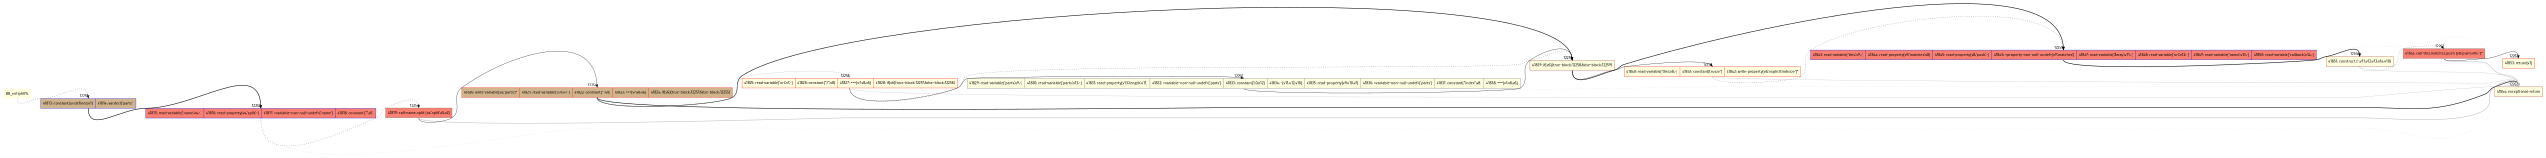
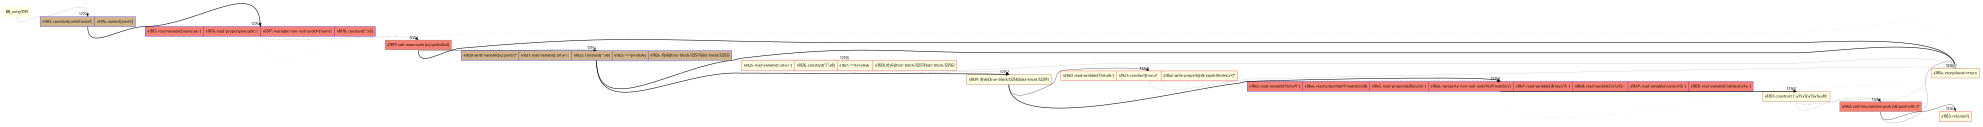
(1244, 83) -> none
(597, 93) -> (597, 56)
(17, 94) -> (17, 12)
(1479, 118) -> (1187, 43)
